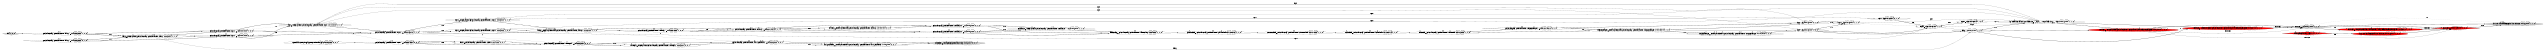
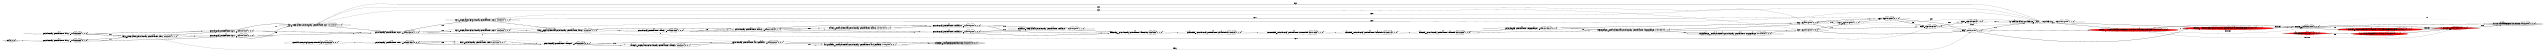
none -> (1842, 20)
none -> (1869, 21)
none -> (1933, 22)
(1872, 33) -> (1864, 28)
(11, 34) -> none
none -> (11, 41)
